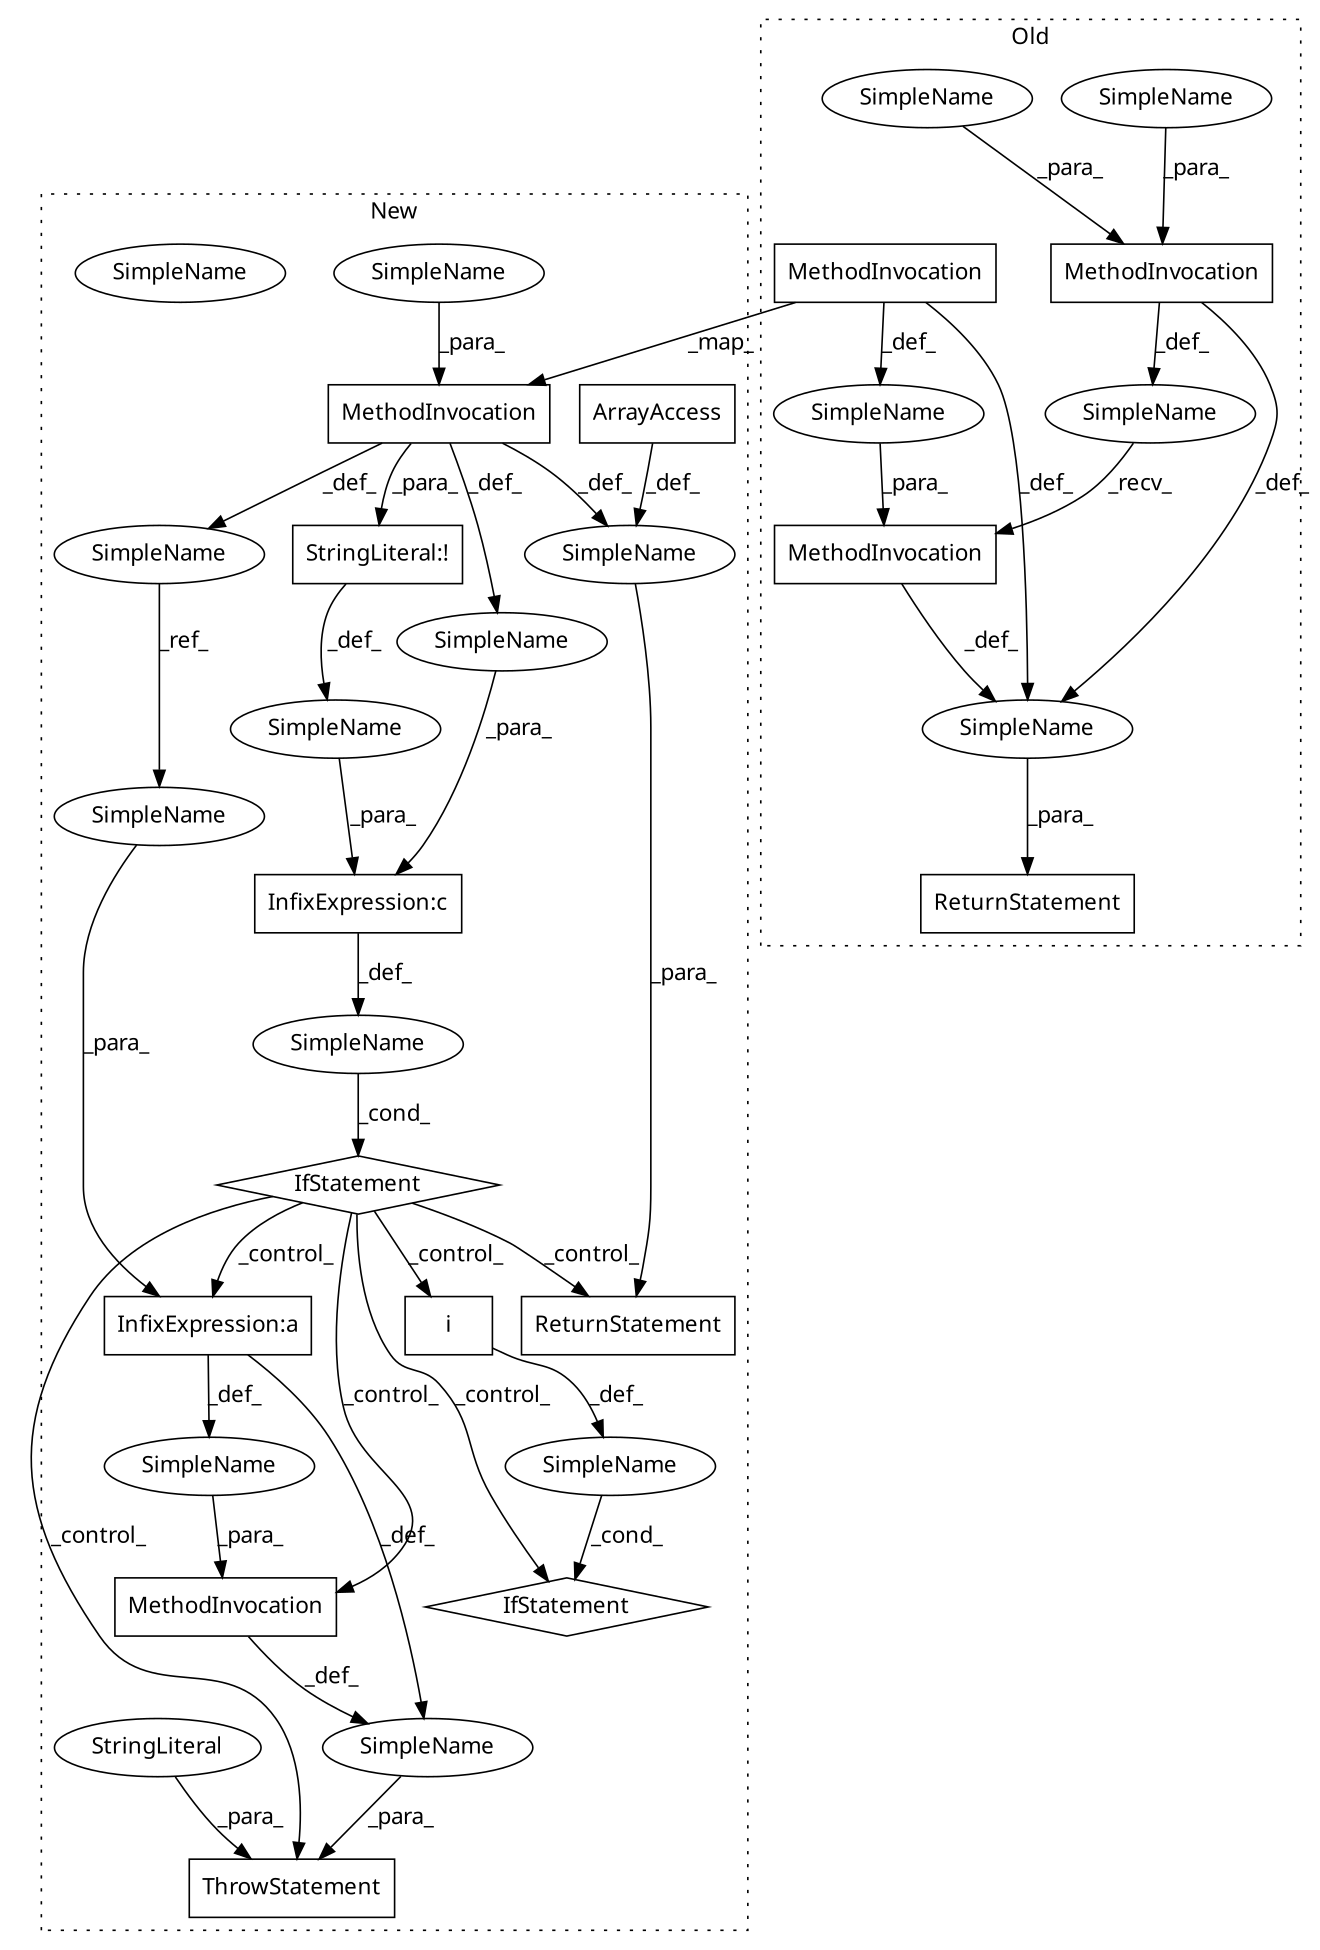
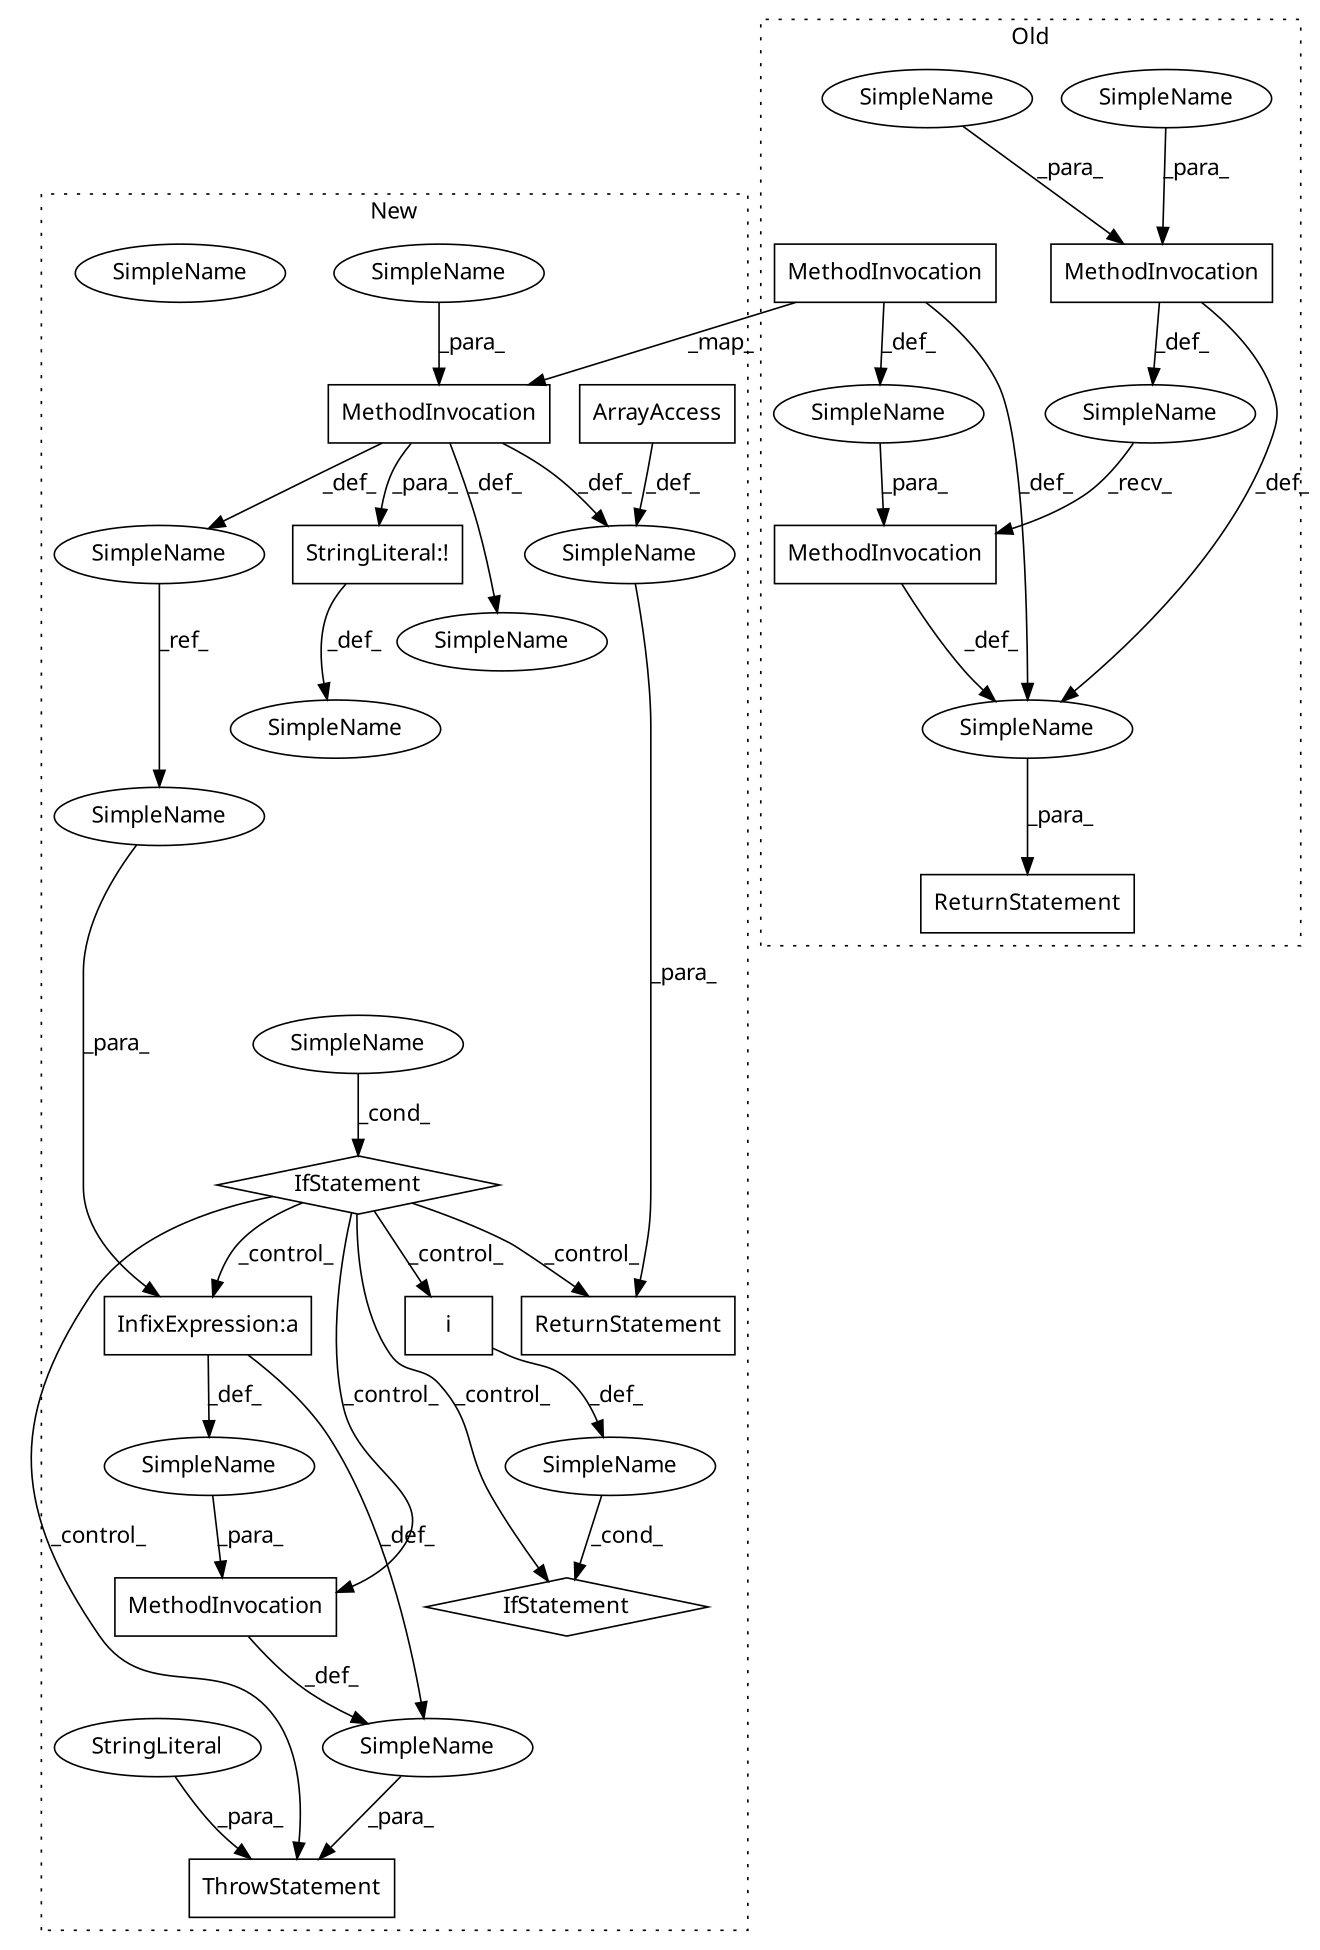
(358, 904) -> none
